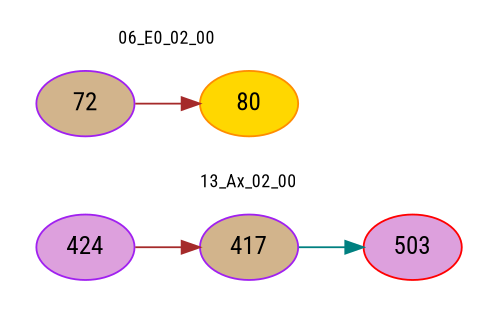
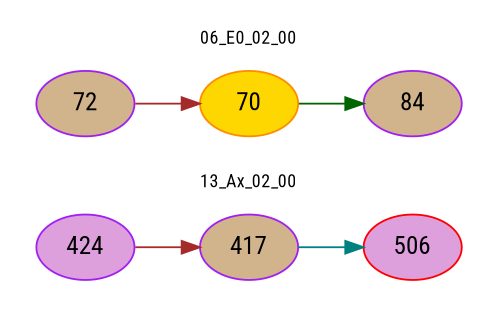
(249, 104) -> (249, 104)
none -> (413, 104)
(413, 247) -> (413, 247)
